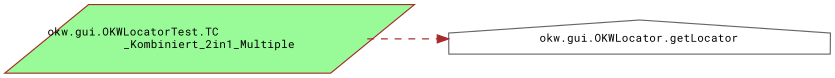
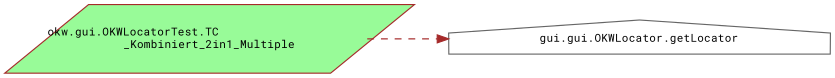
(640, 39) -> (640, 39)
